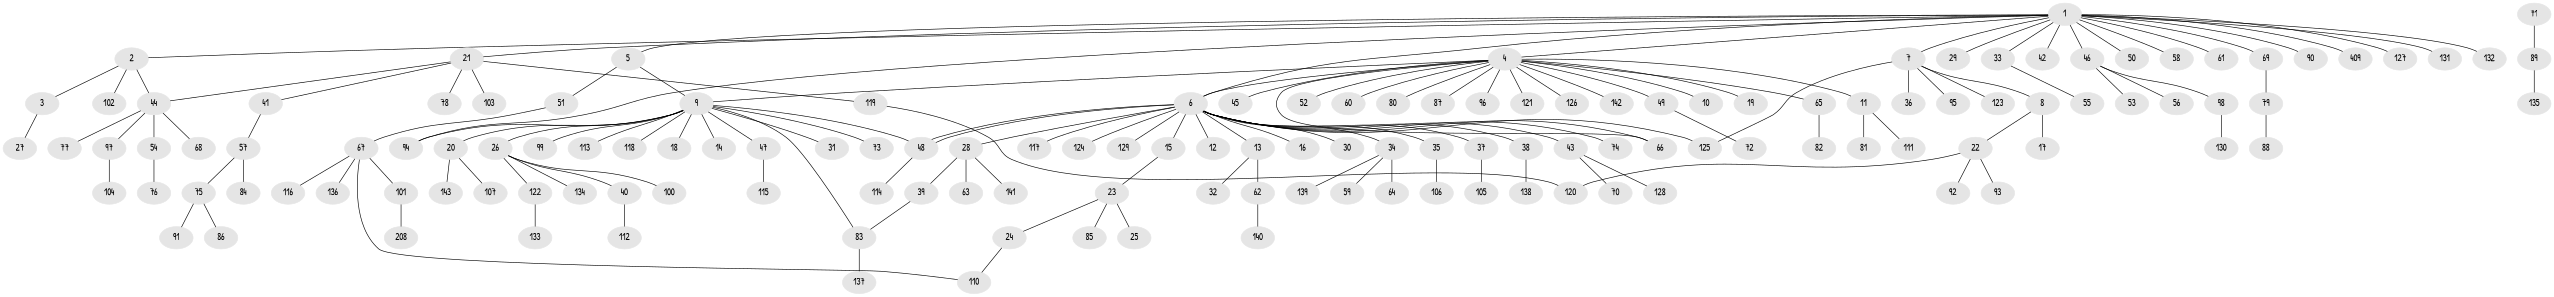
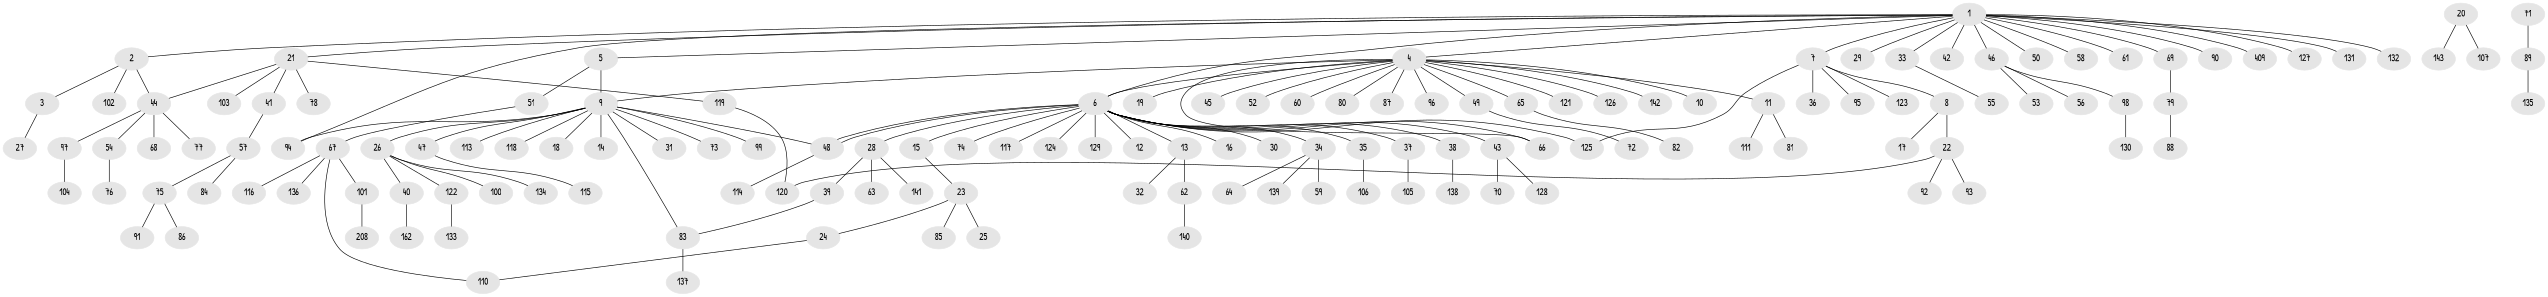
(573, 125) -> none
(625, 238) -> (407, 238)
